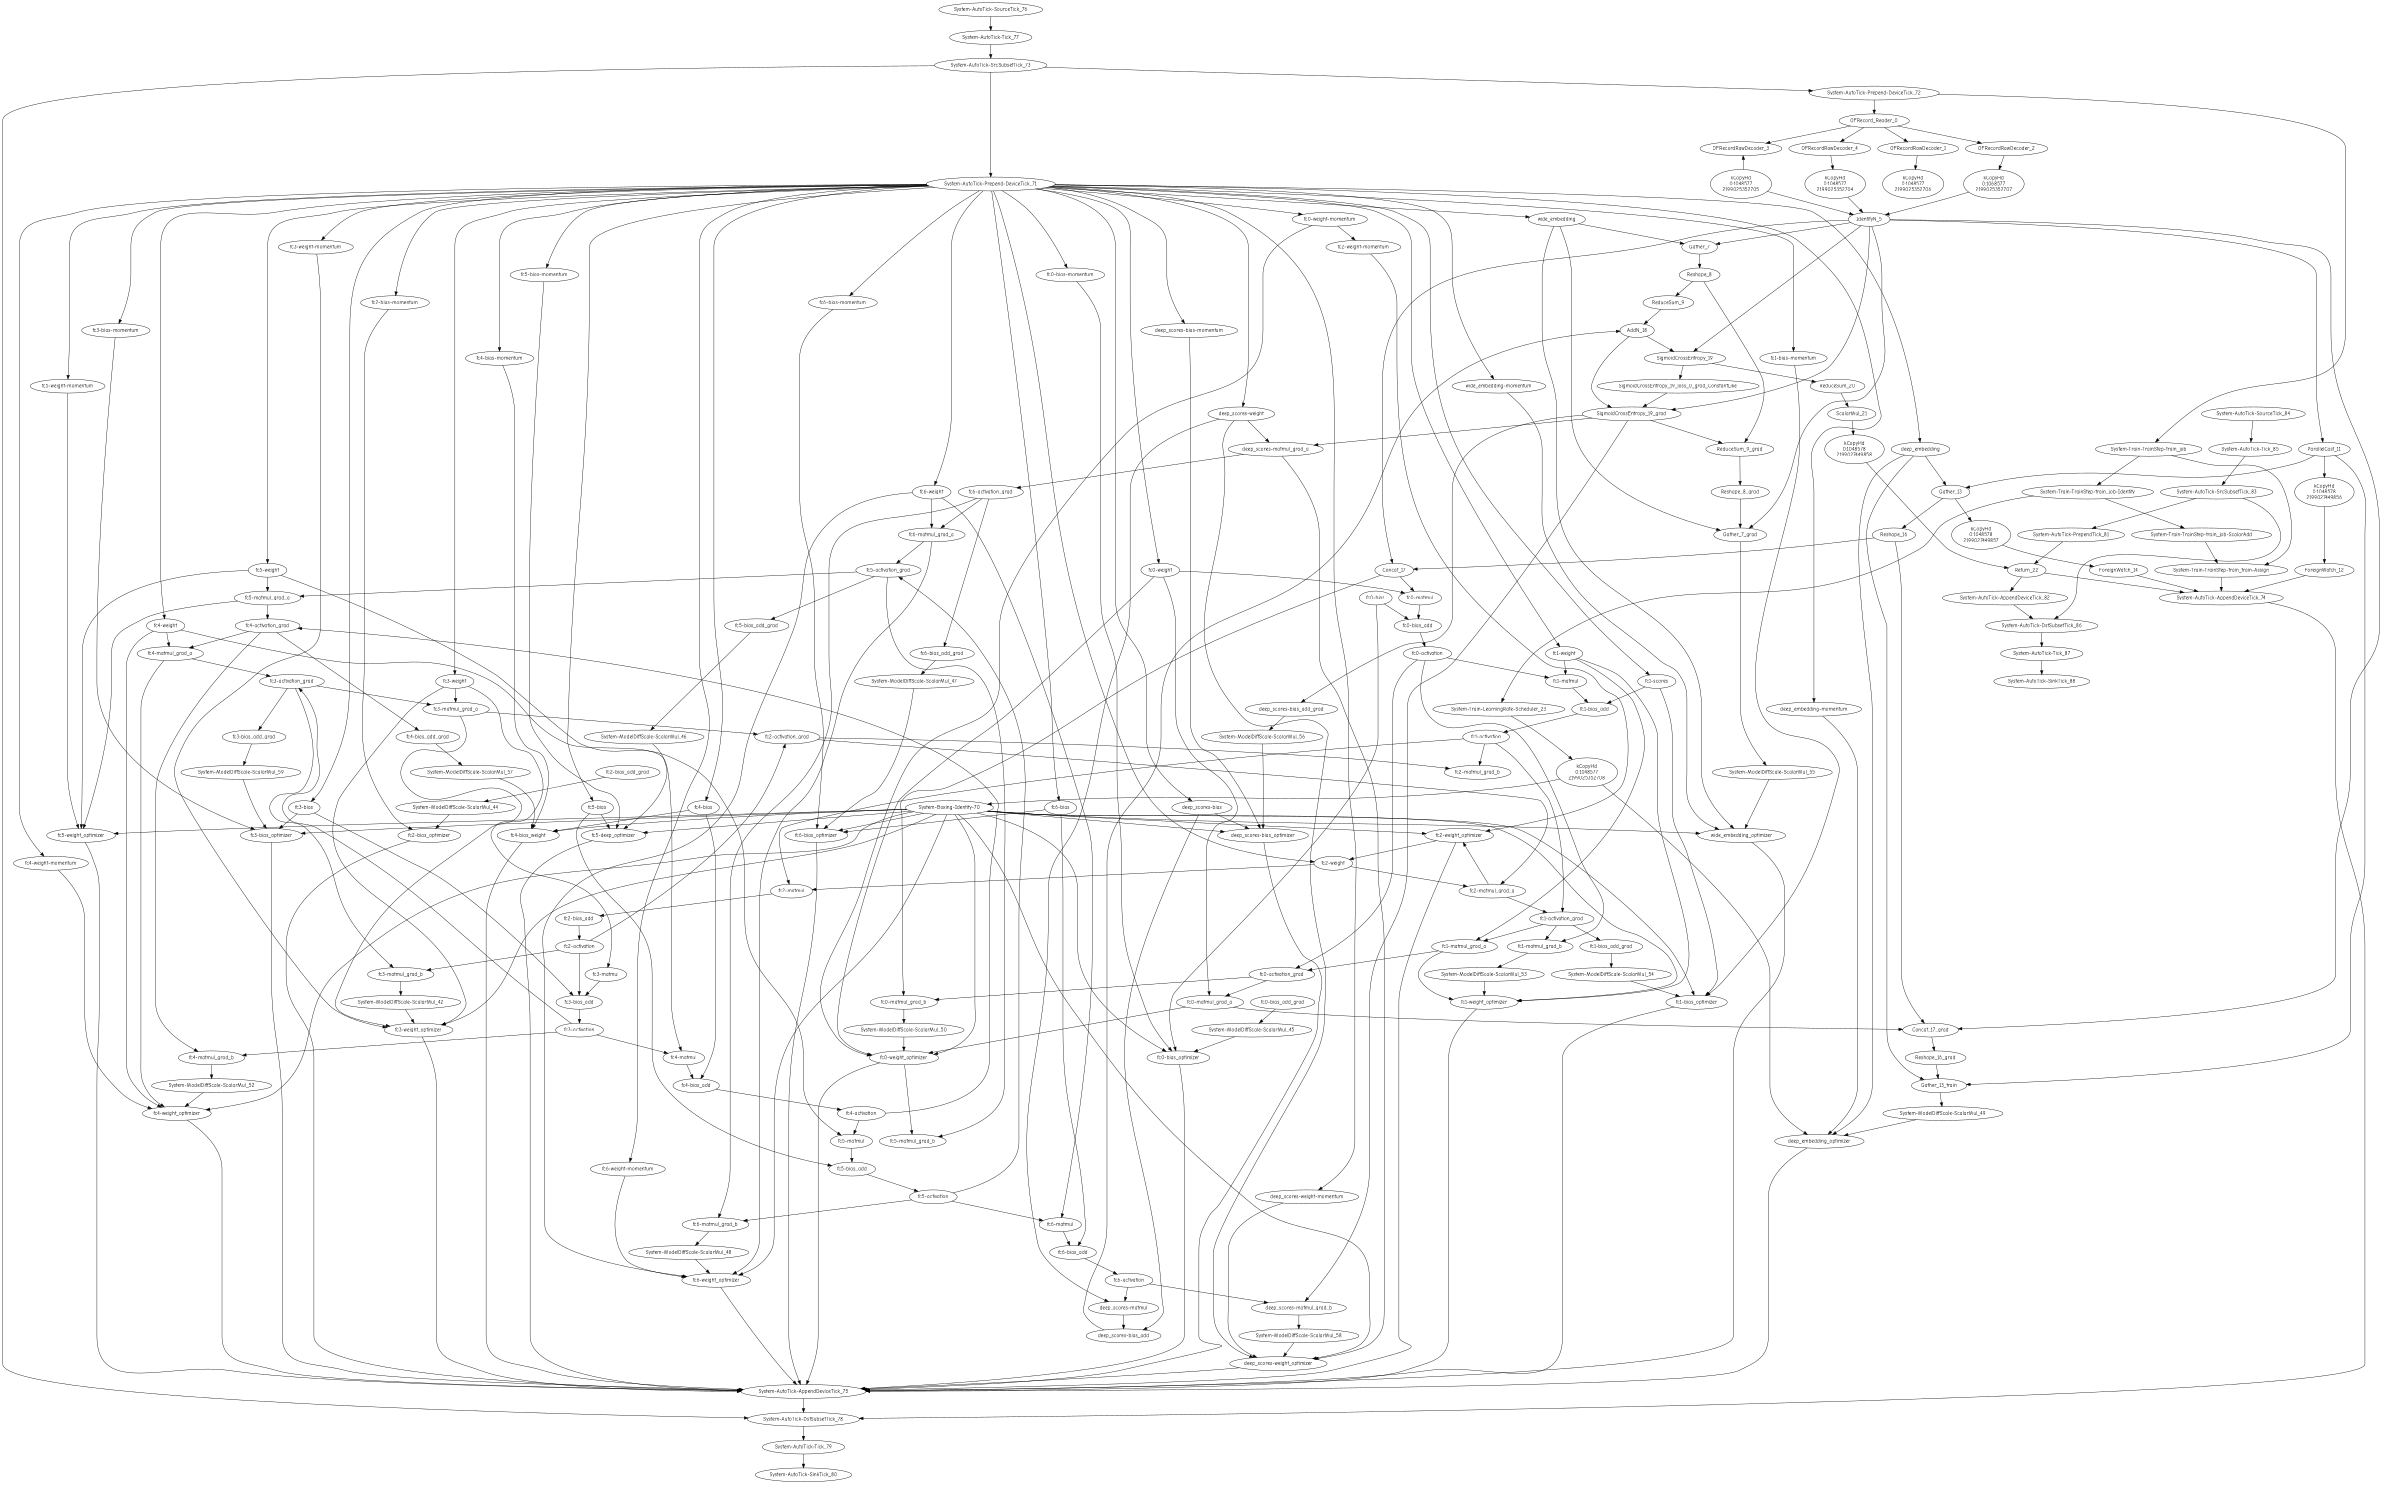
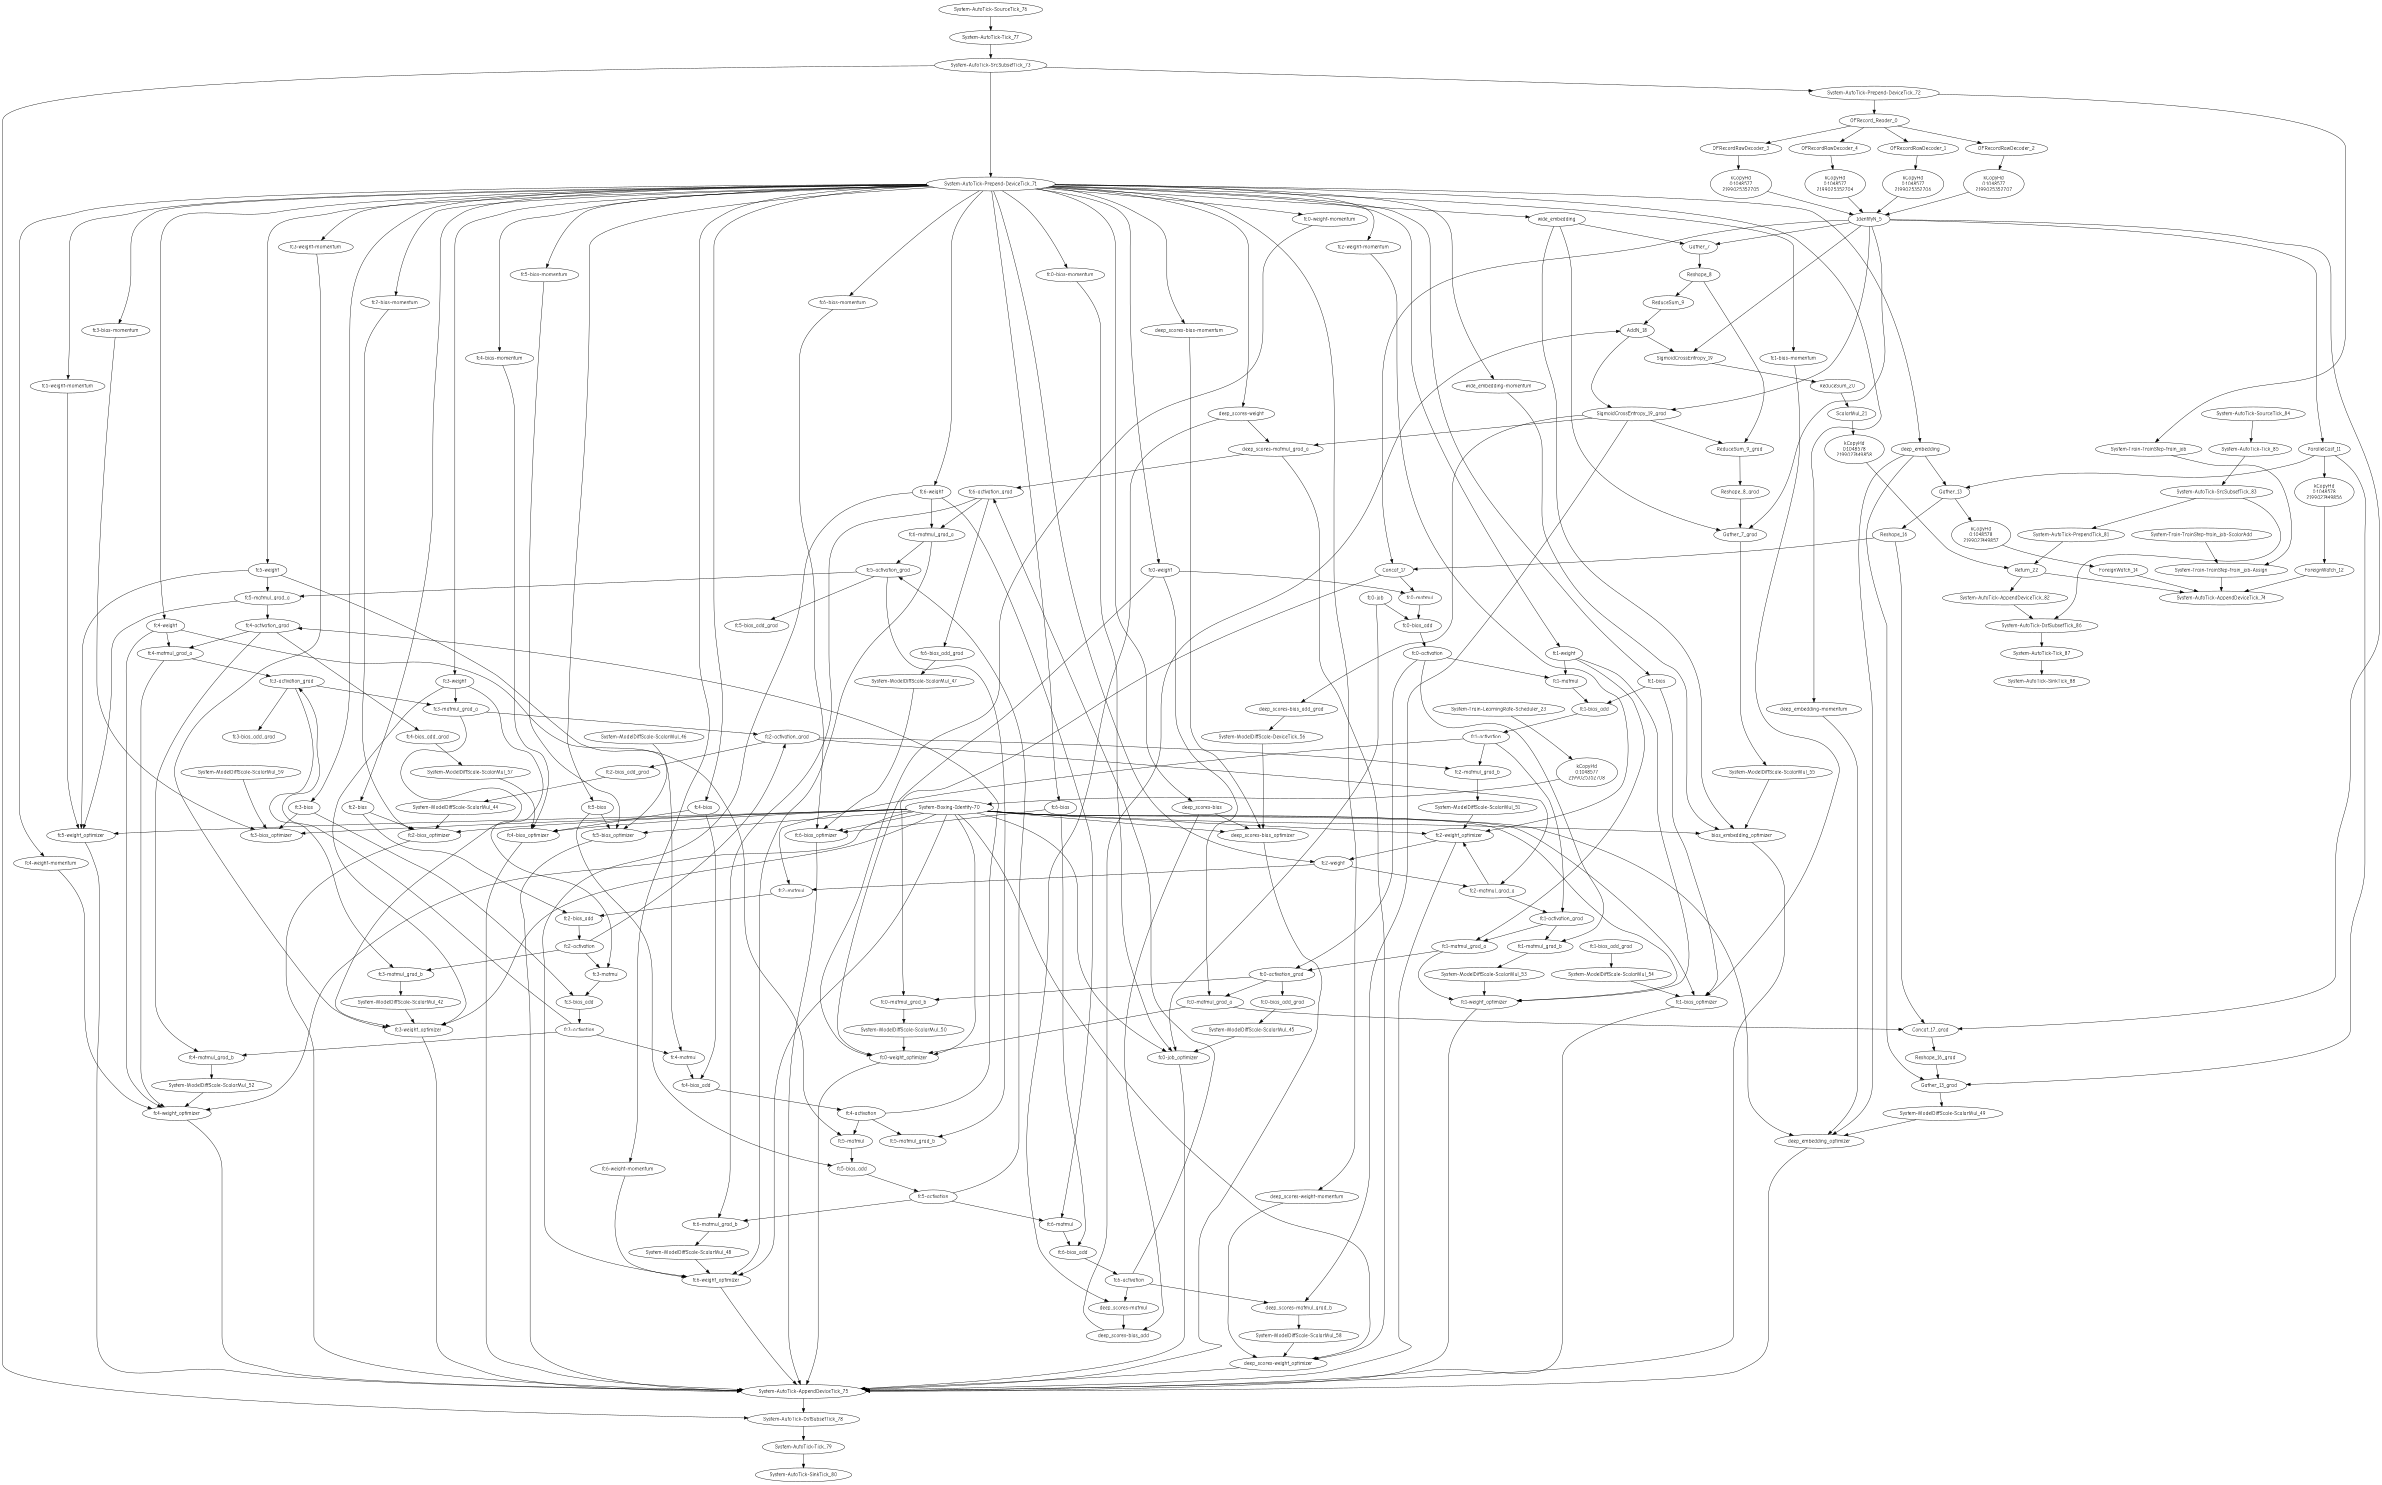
(1744, 165) -> (1738, 161)
(1994, 184) -> (1994, 184)
none -> (1889, 203)
(1345, 232) -> (1227, 189)
(1678, 386) -> none
(2088, 492) -> none
(2221, 570) -> (2221, 570)
(1376, 598) -> (1376, 598)
(704, 678) -> none
(1657, 681) -> (1657, 681)
(1262, 737) -> (1262, 737)
(248, 753) -> none
none -> (709, 754)
none -> (358, 808)
none -> (1478, 808)
none -> (683, 817)
(528, 835) -> (528, 835)
(614, 835) -> (614, 835)
(1742, 835) -> (1742, 835)
(1313, 837) -> none
none -> (1150, 895)
(1584, 932) -> none
(1754, 935) -> (1555, 834)
(579, 972) -> (591, 959)
none -> (1282, 986)
(1178, 1058) -> (1178, 1058)
(1939, 1086) -> (1939, 1086)
(908, 1098) -> (885, 1126)
(282, 1326) -> none
(2018, 1395) -> none
